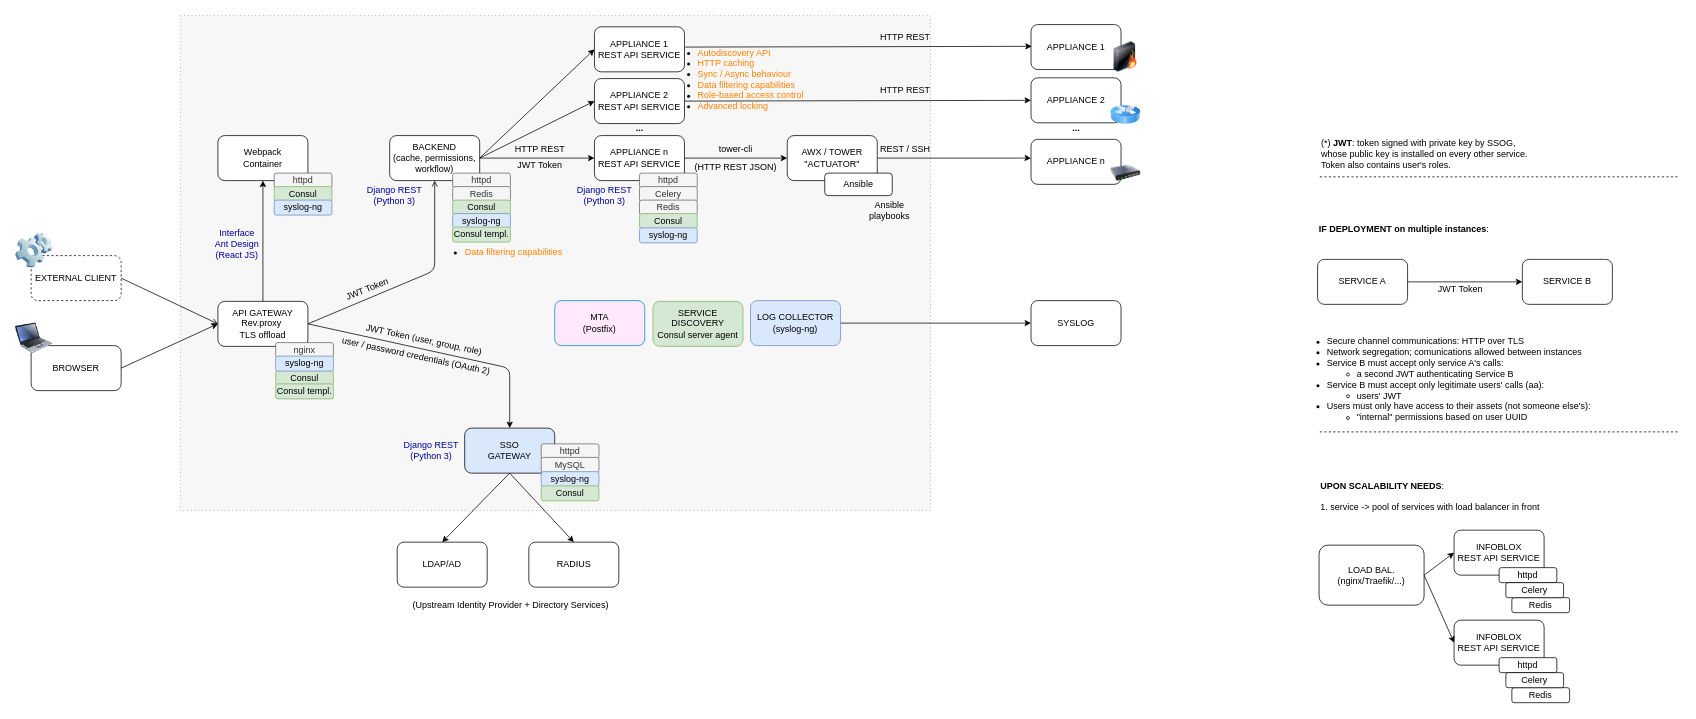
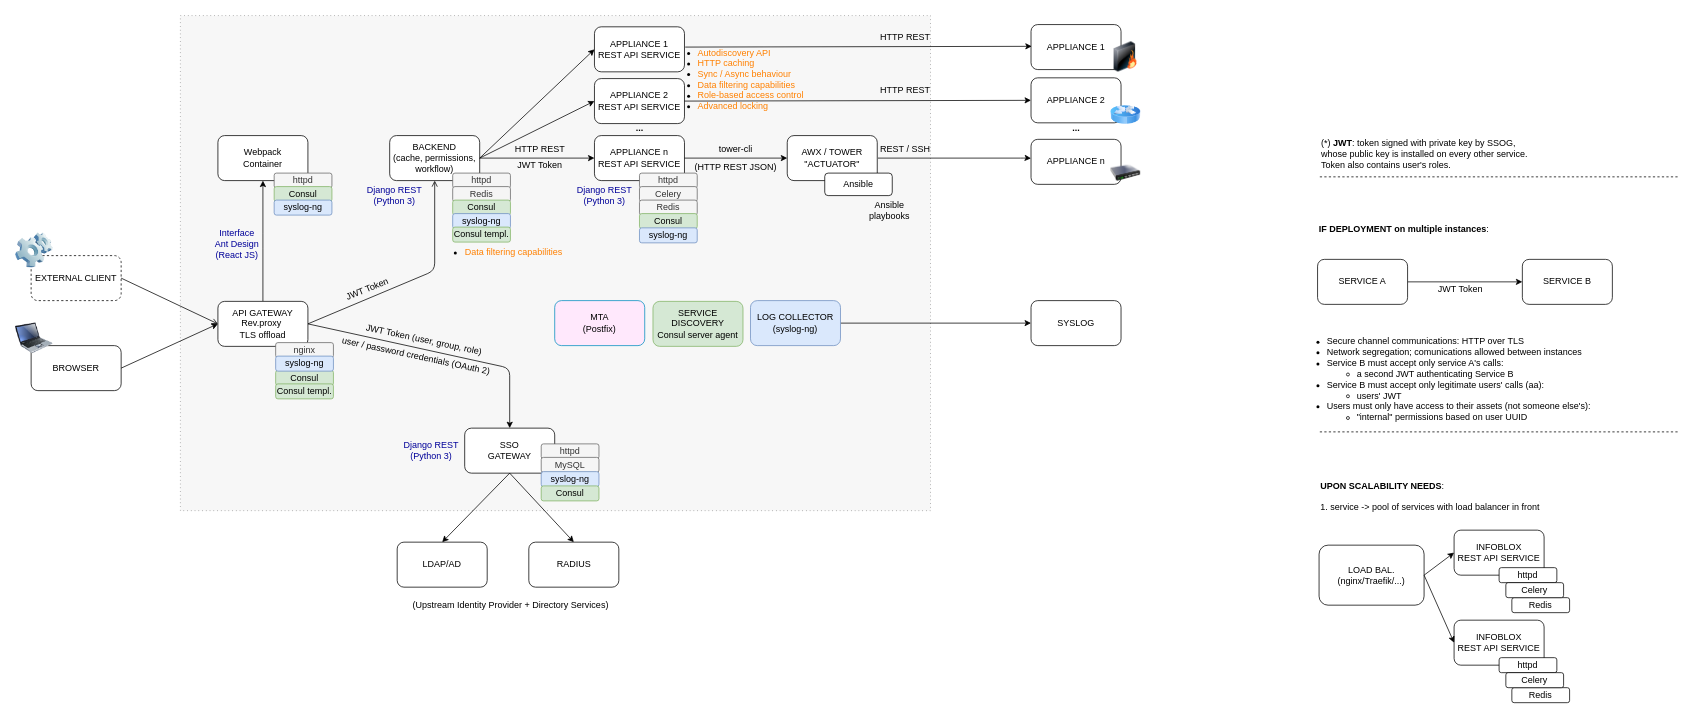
(510, 450) -> (510, 450)
